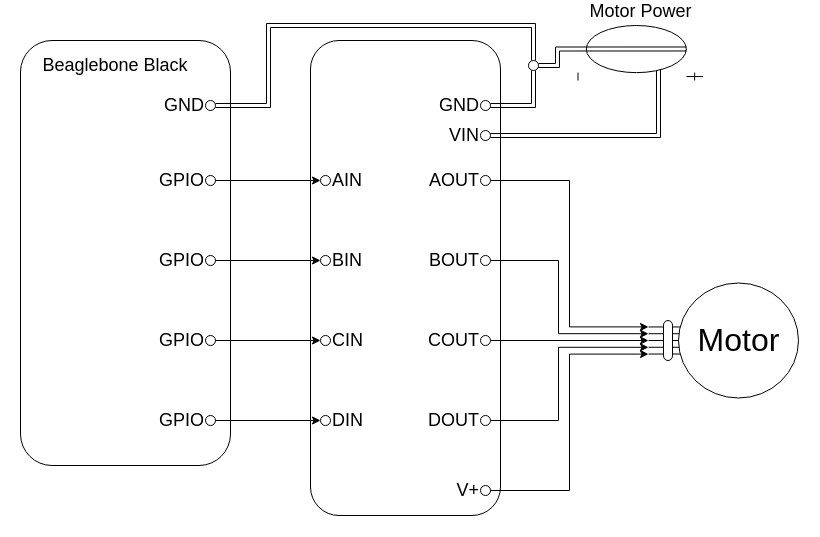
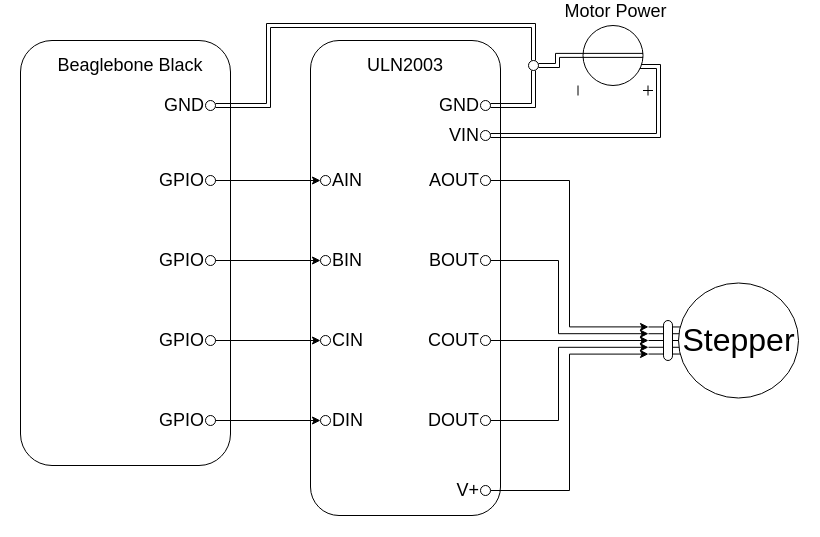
(641, 53) -> (616, 61)
(116, 66) -> (131, 66)
none -> (406, 66)
(739, 341) -> (739, 341)
